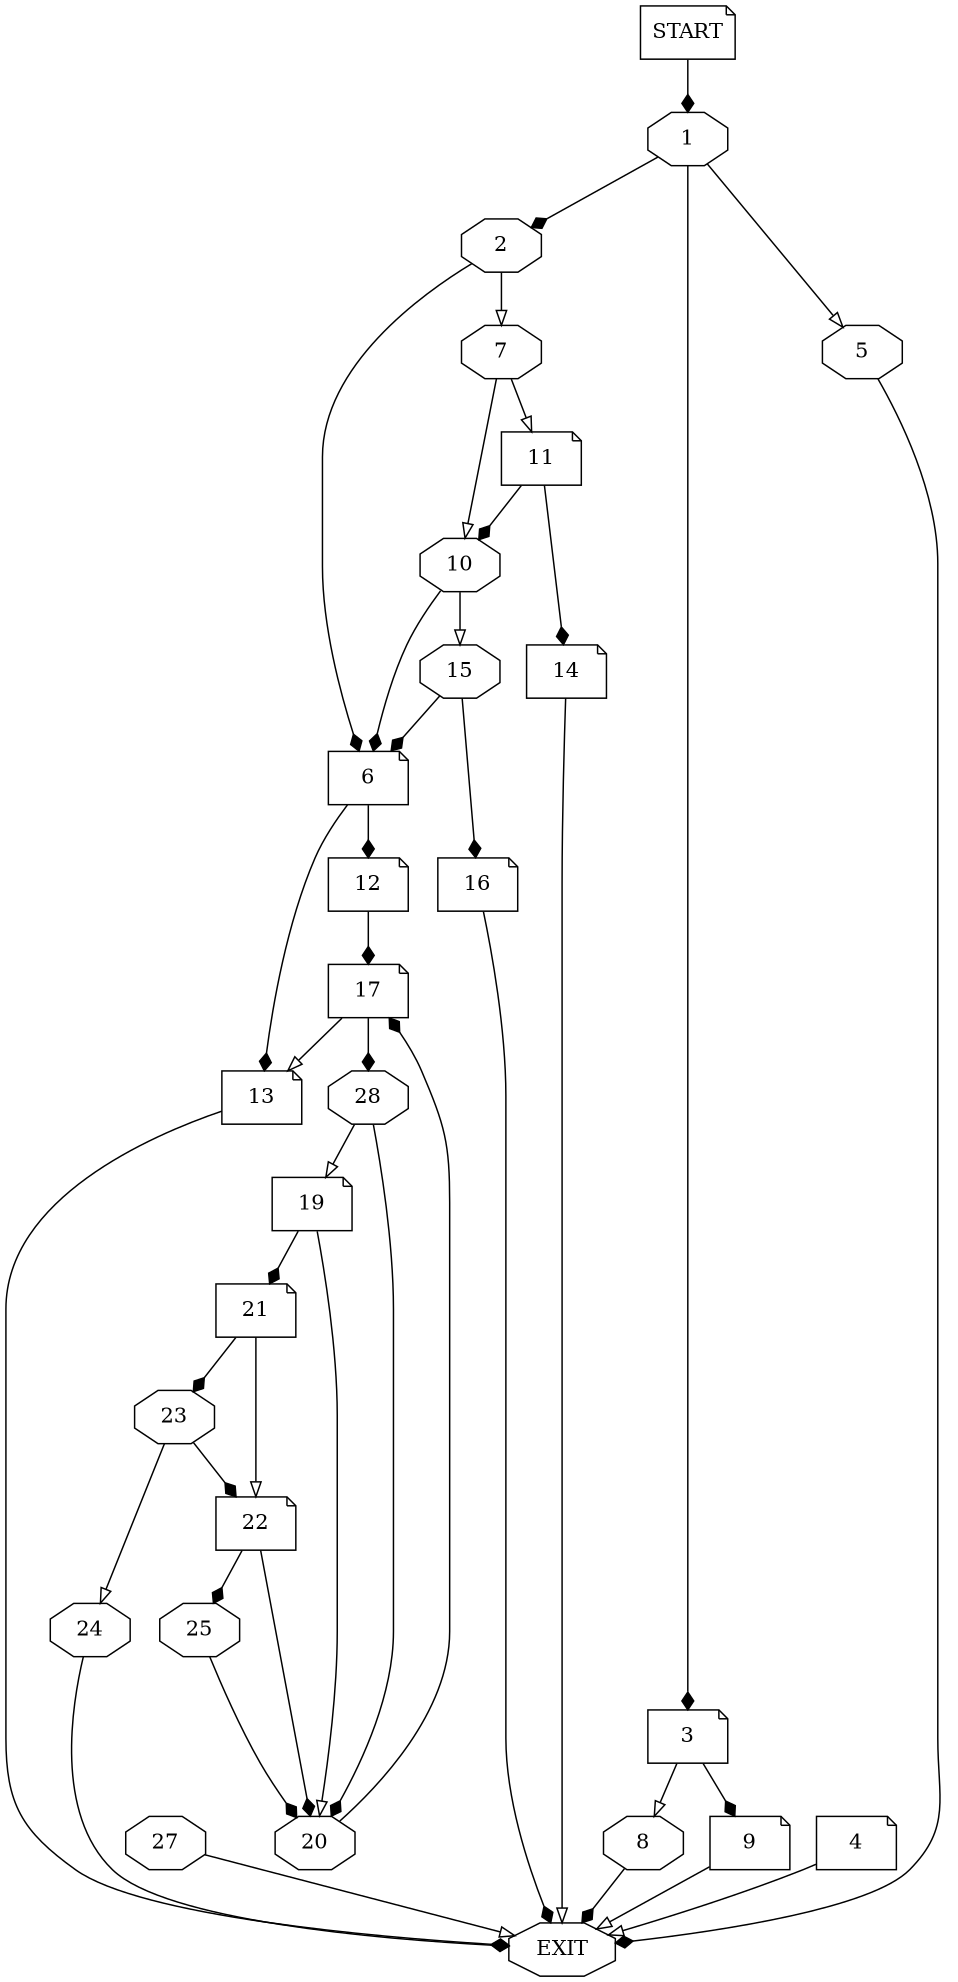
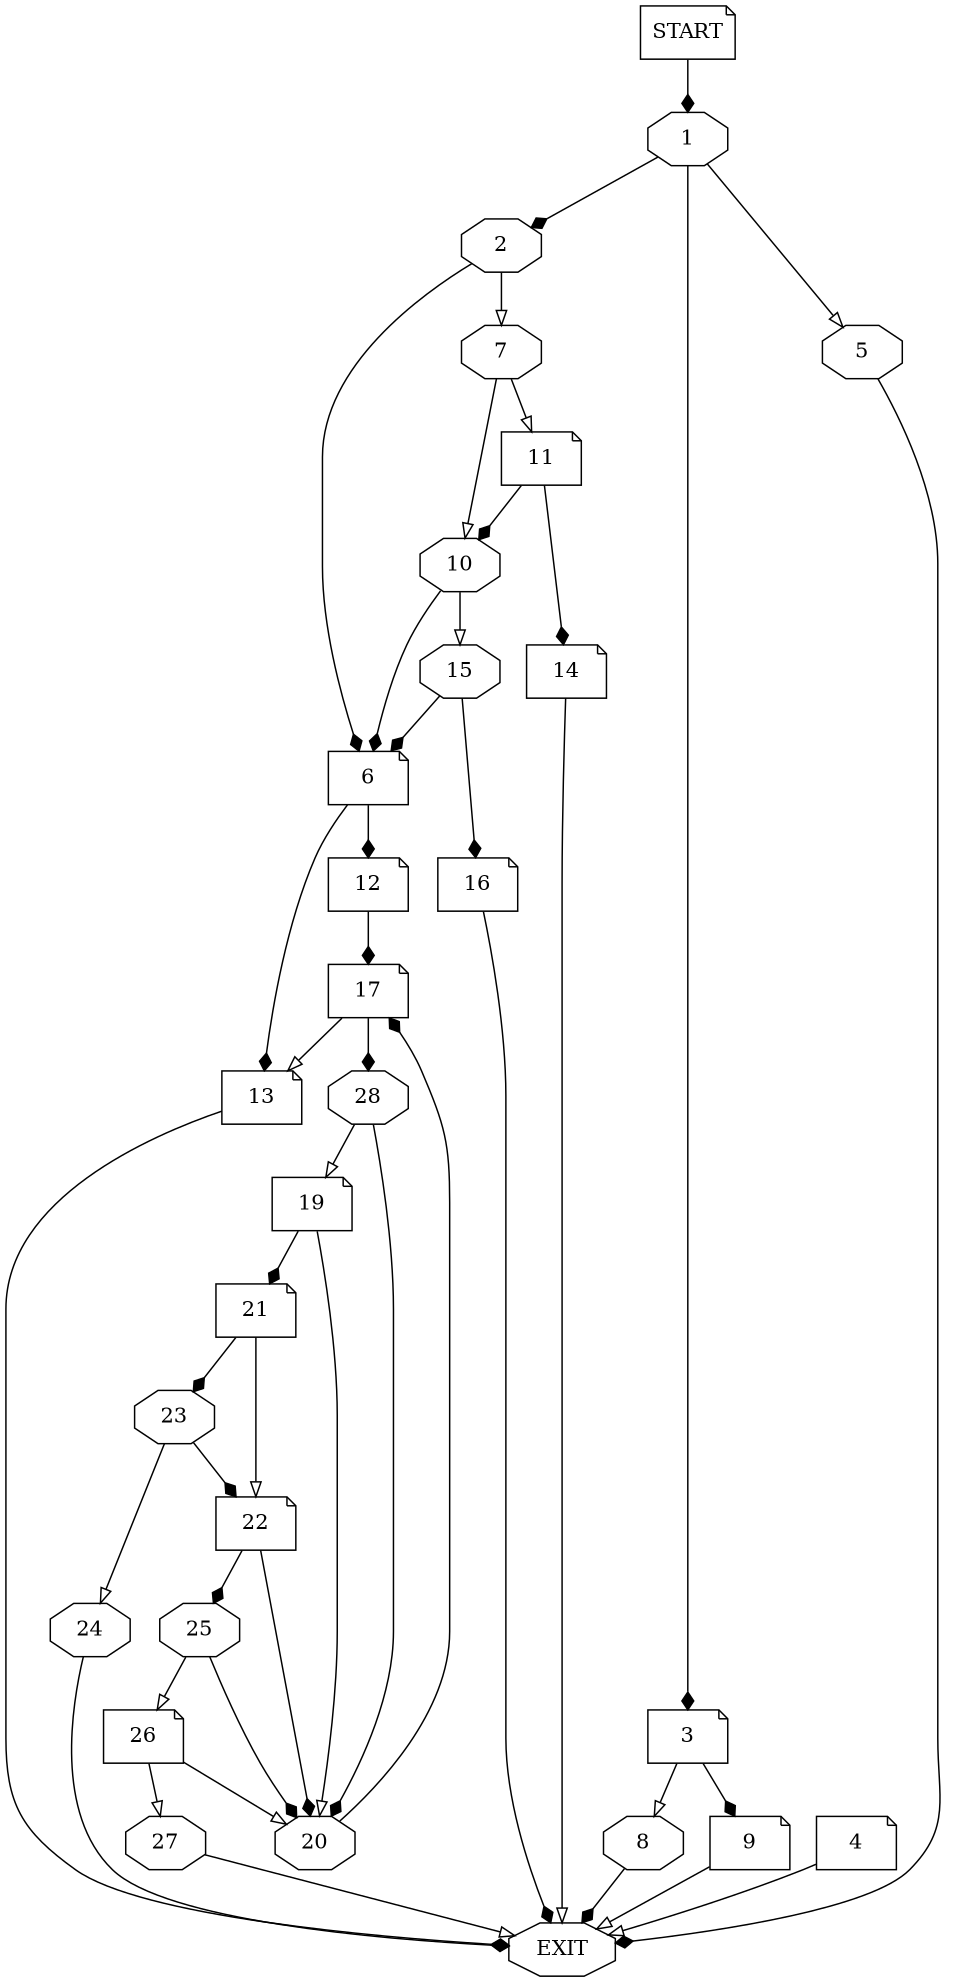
none -> (143, 1737)
